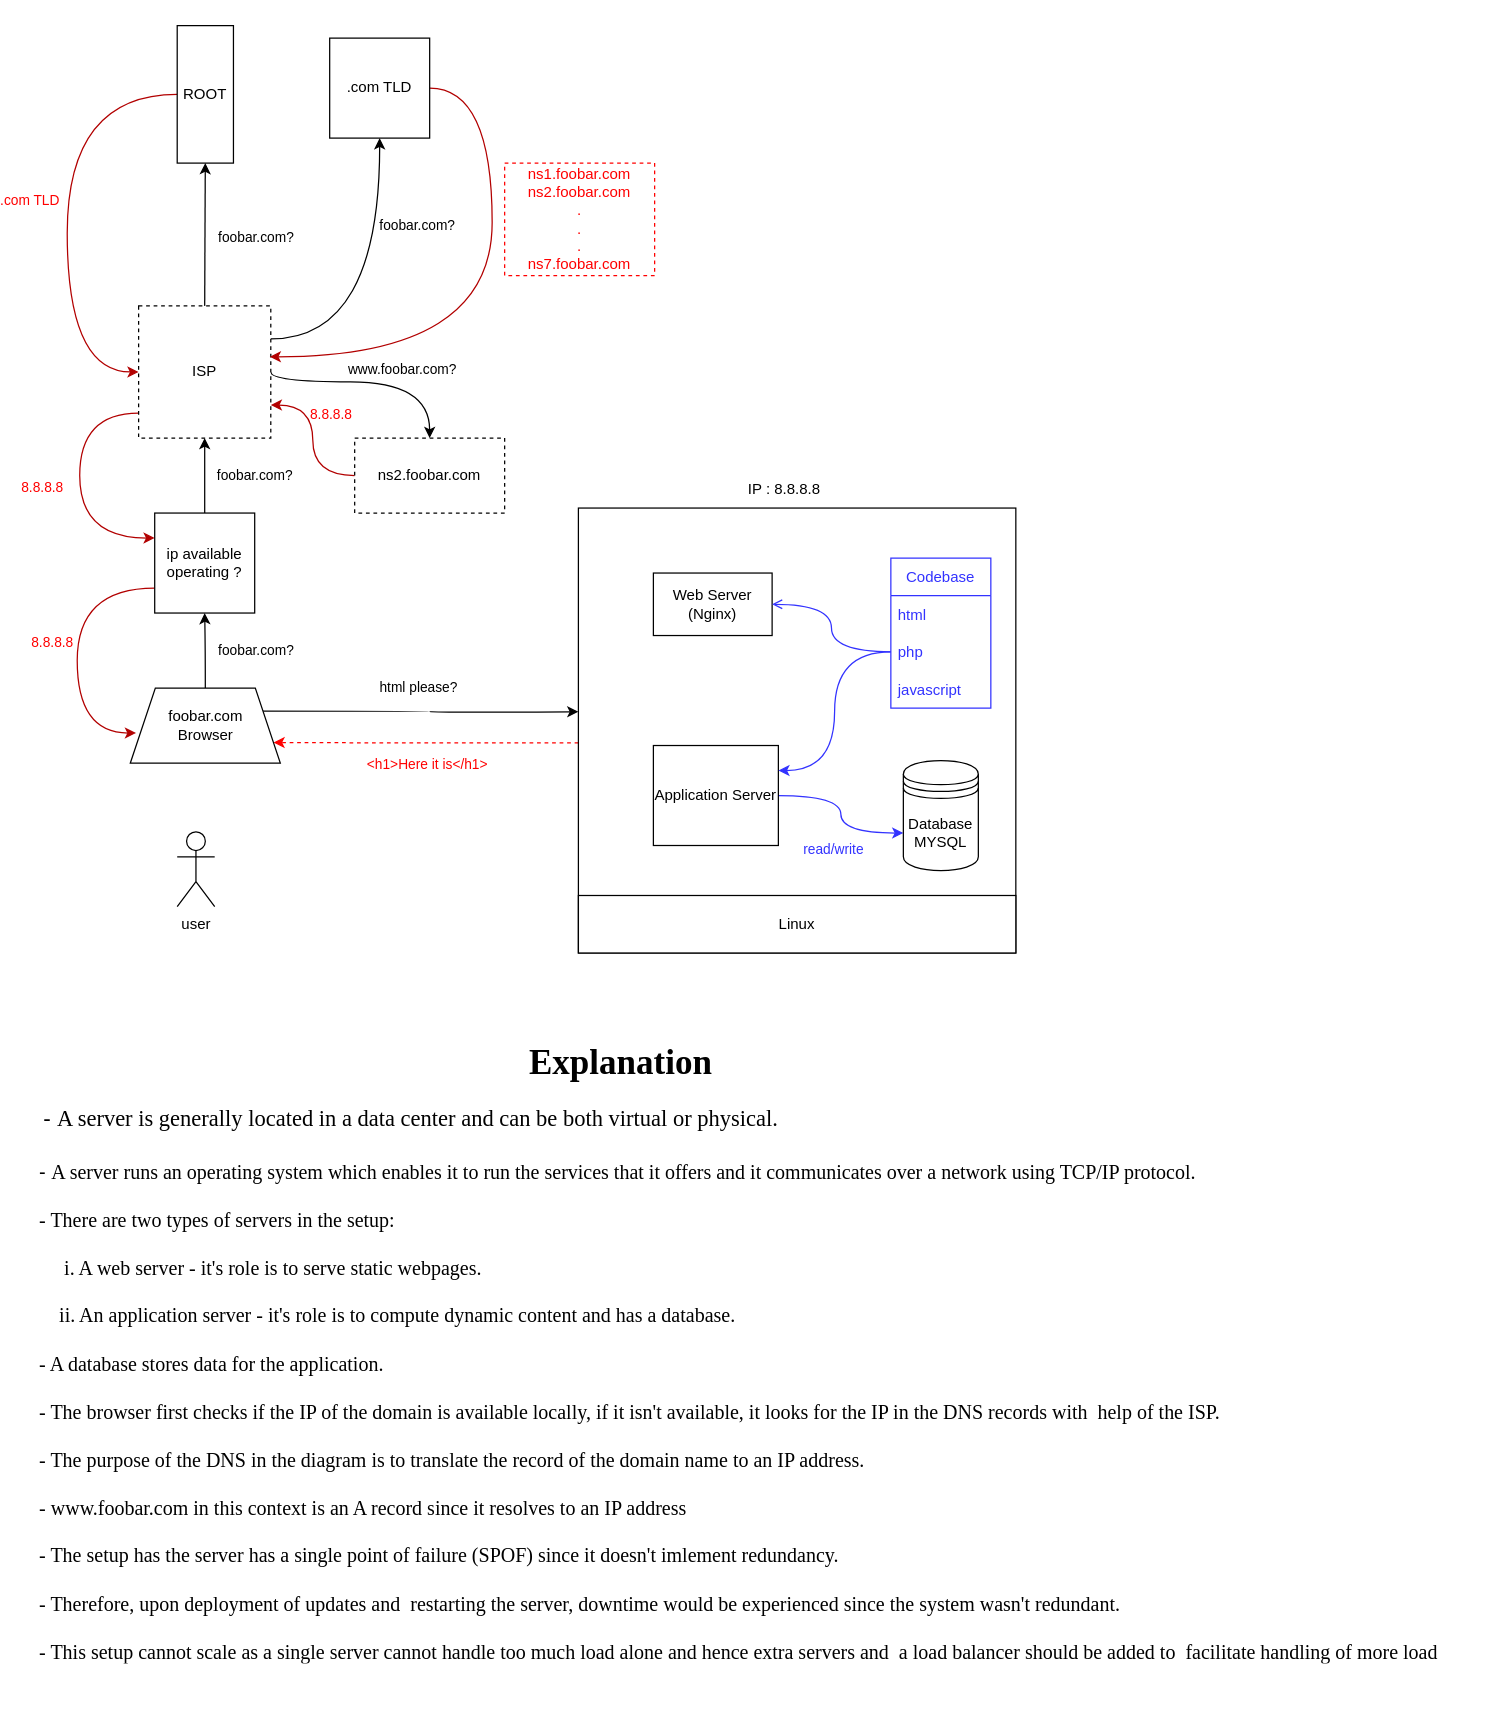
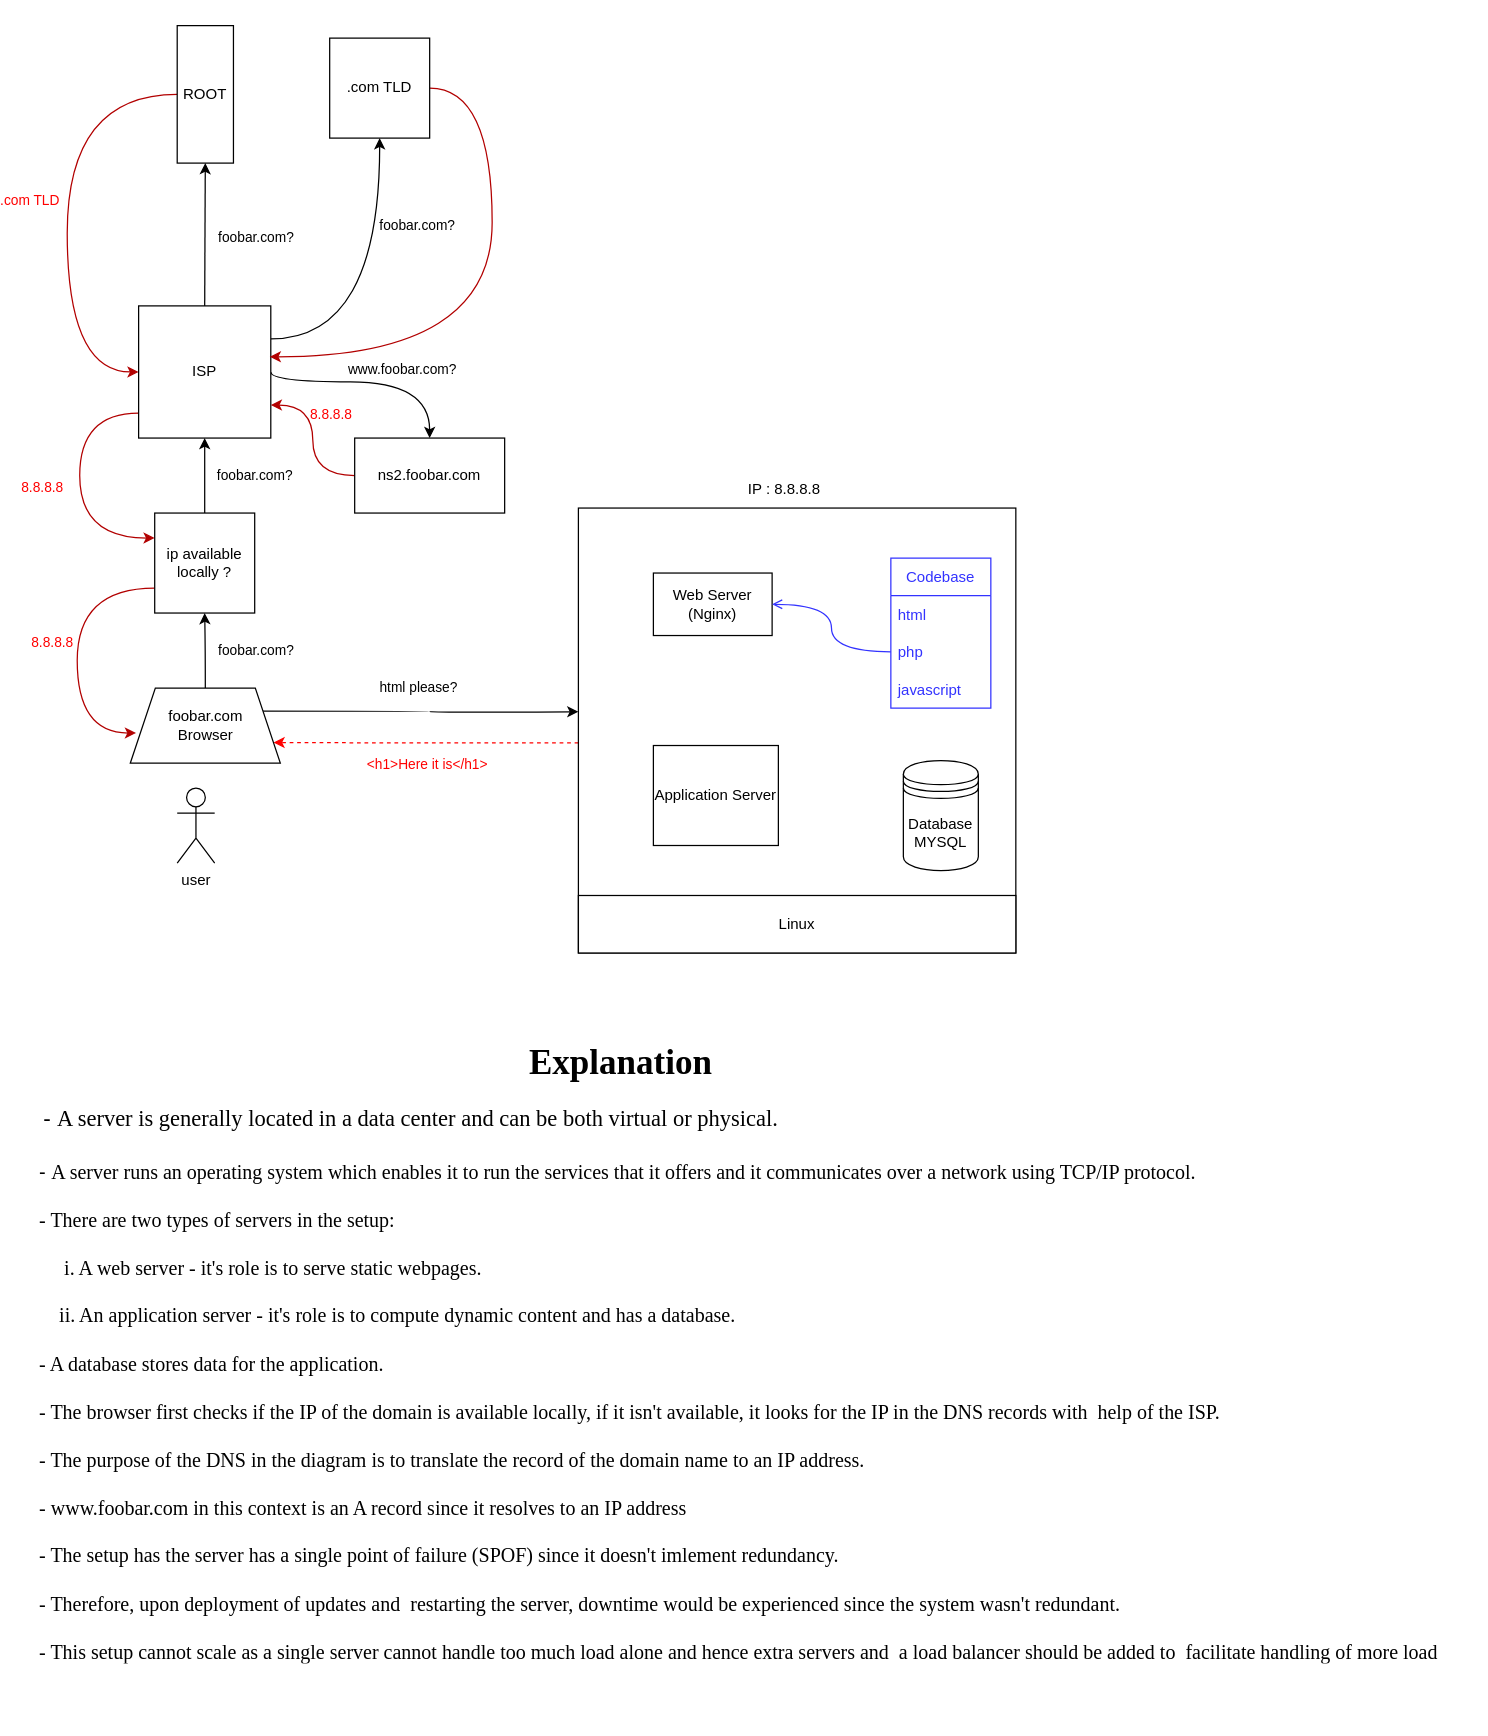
(579, 219) -> none
(204, 372) -> (204, 372)
(429, 476) -> (429, 476)
(204, 563) -> (204, 563)
(834, 713) -> none
(839, 810) -> none
(196, 869) -> (196, 826)
